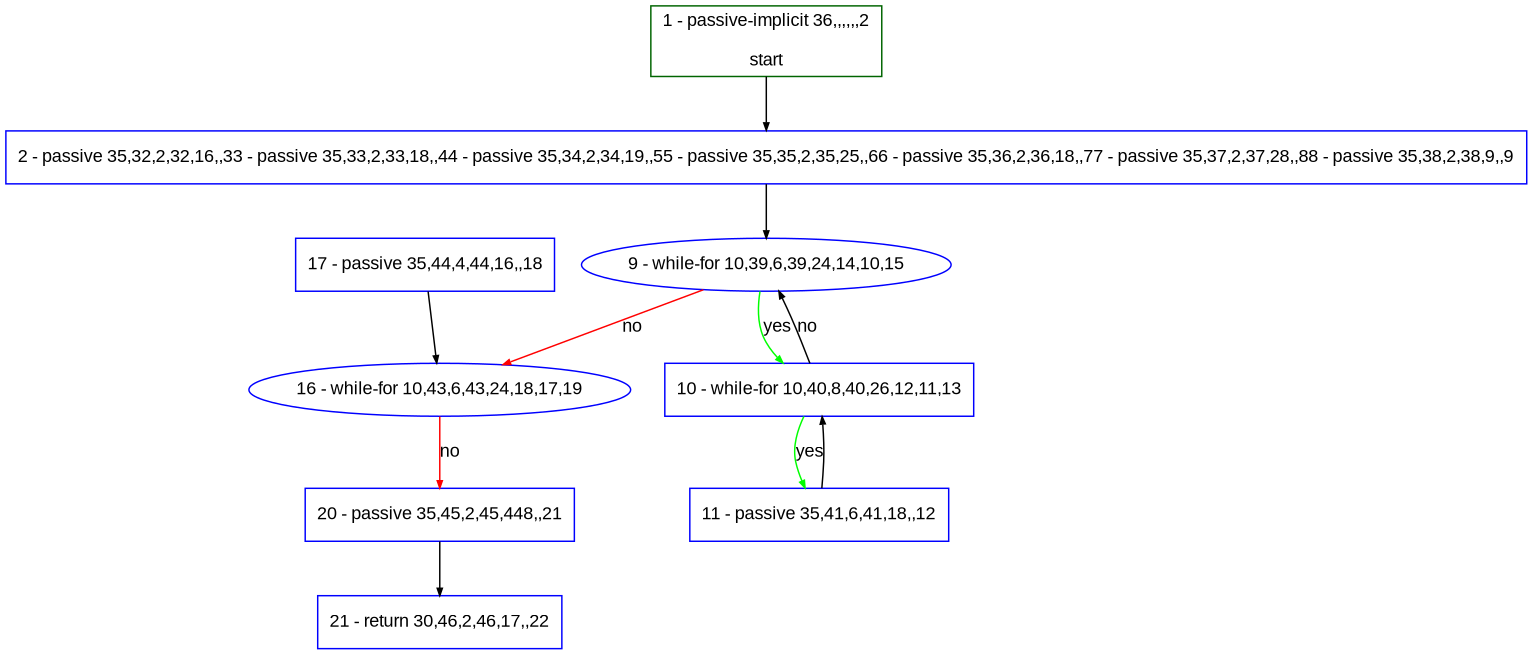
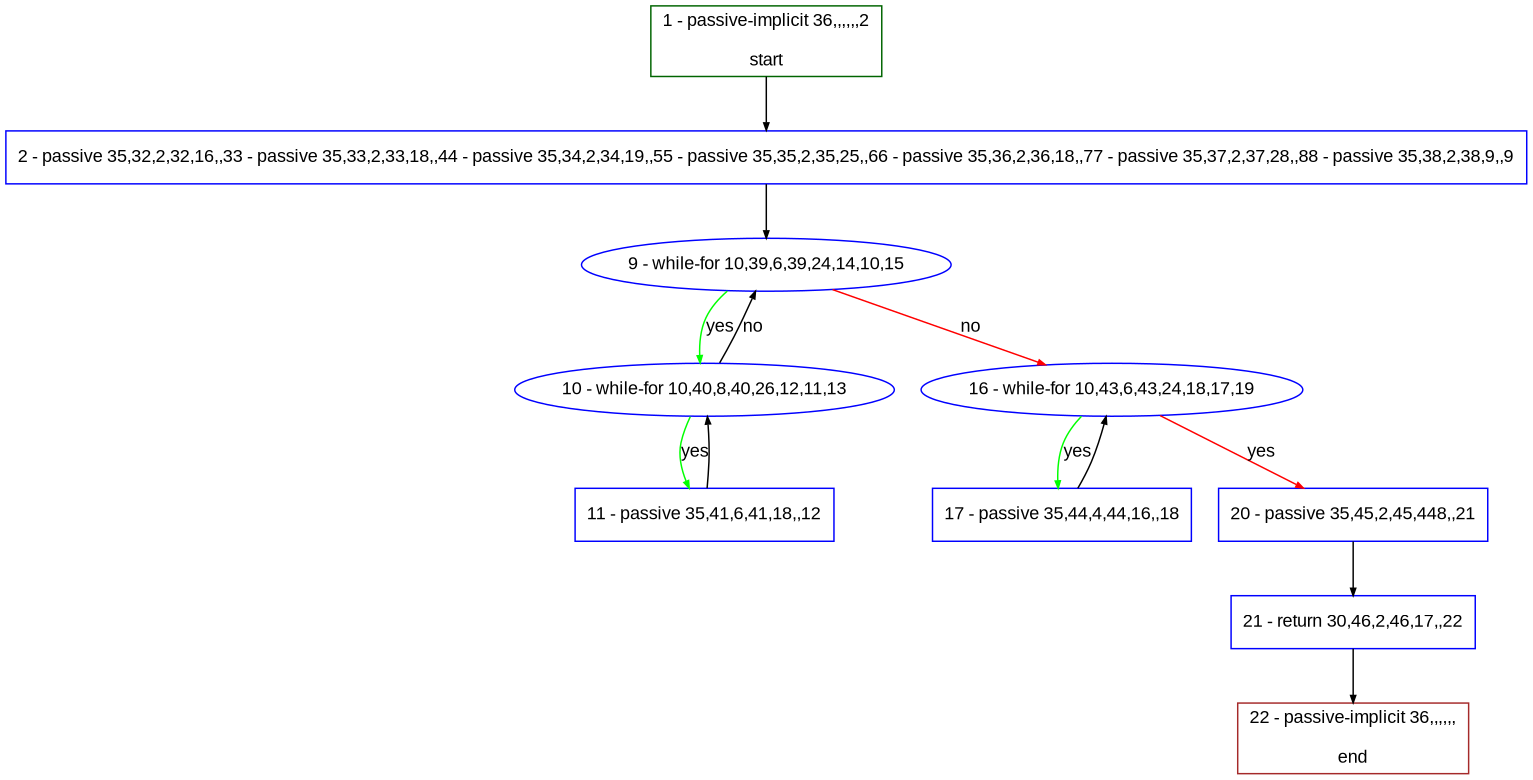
(819, 390) -> (705, 390)
none -> (1062, 446)
(450, 452) -> (1261, 452)
none -> (1353, 738)
